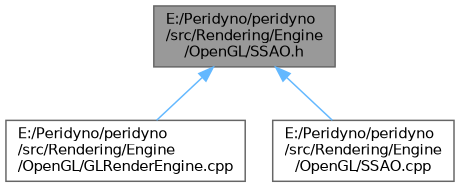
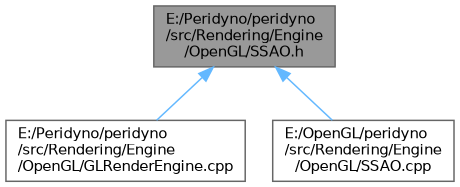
(363, 151) -> (363, 151)
